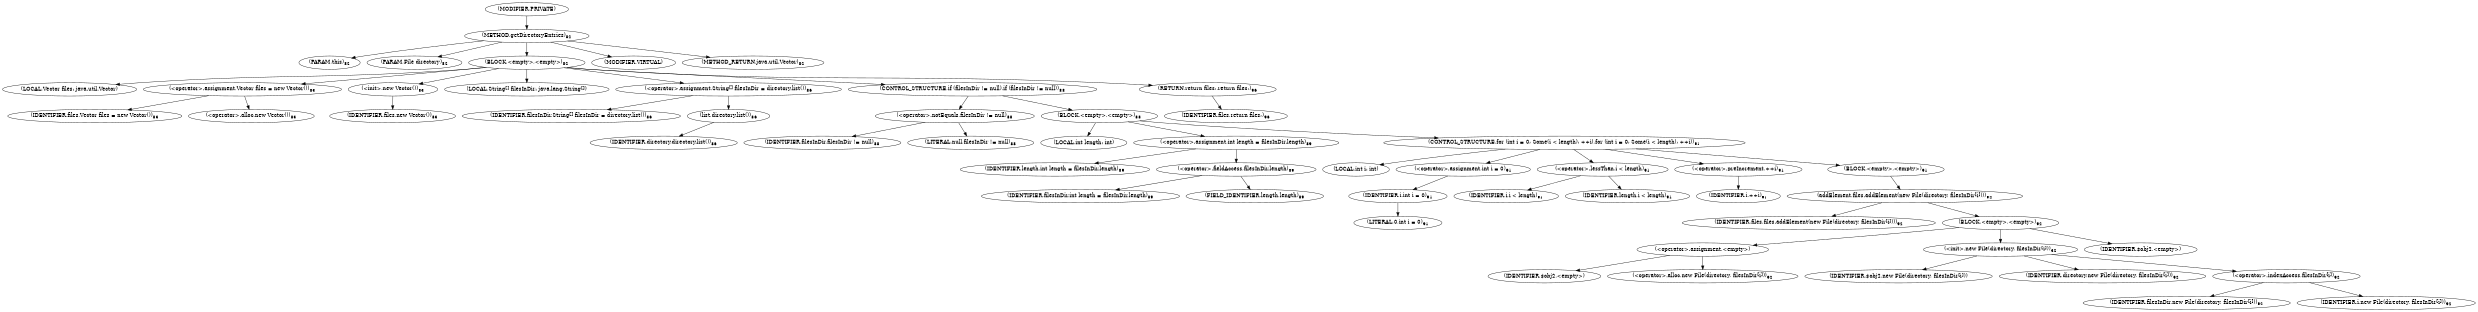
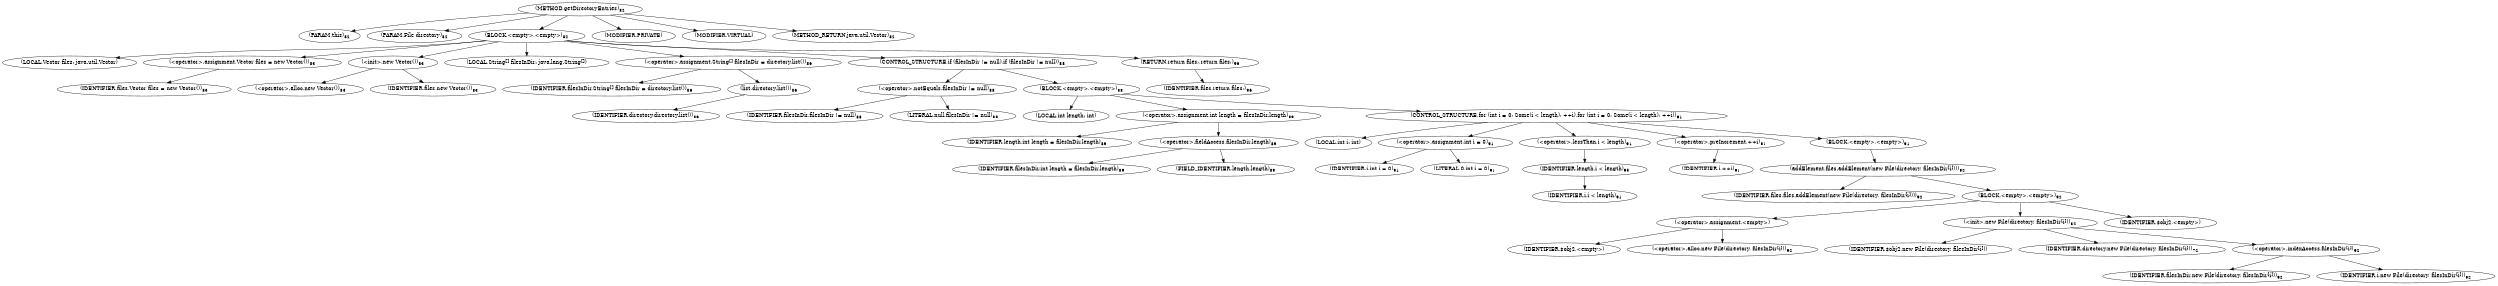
(527, 21) -> (605, 22)
(246, 101) -> (349, 75)
(1556, 182) -> (1585, 181)
(1669, 196) -> (1627, 169)
(1398, 208) -> (1454, 155)
(2176, 276) -> (2196, 249)
